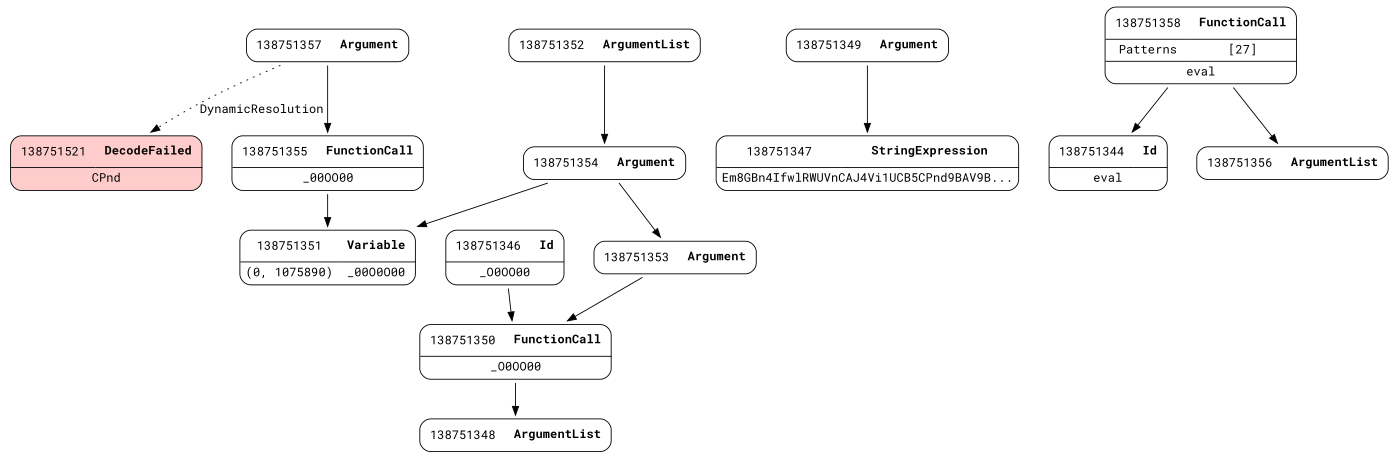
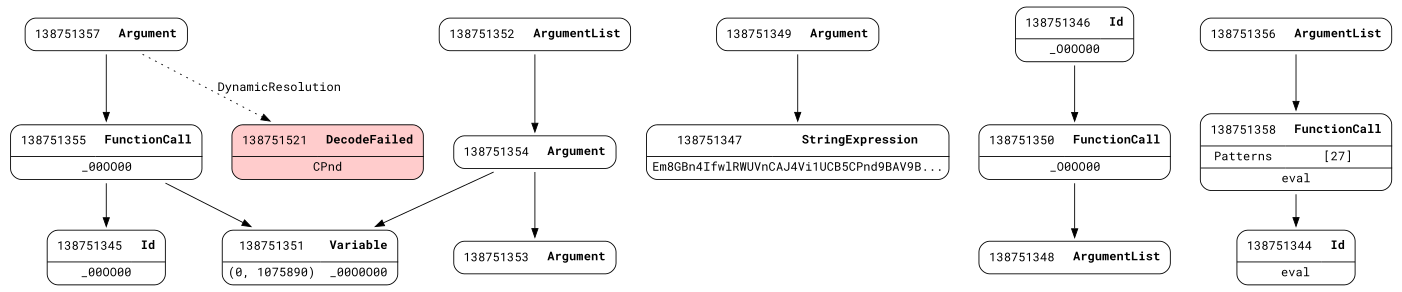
(1253, 112) -> (1296, 78)
none -> (106, 258)
(609, 297) -> none
